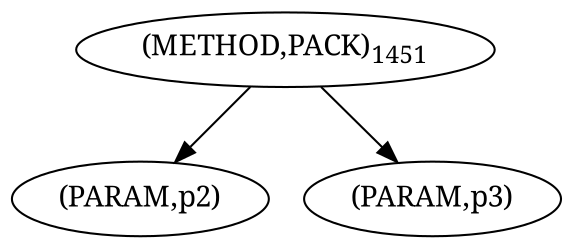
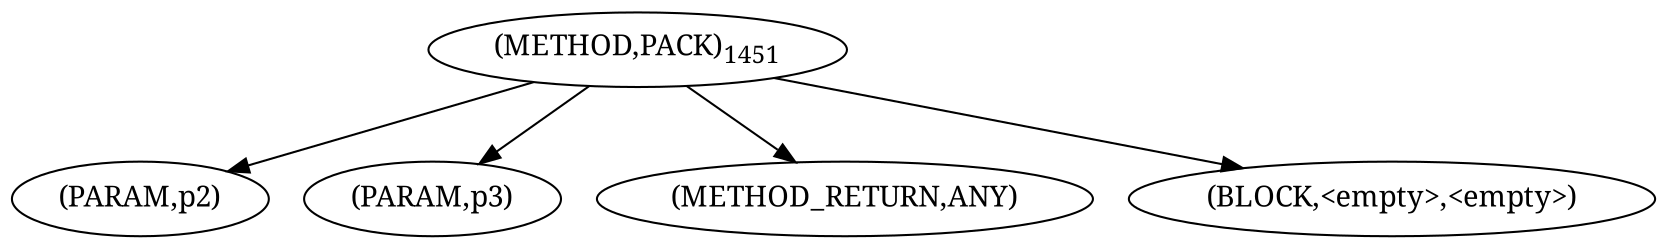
none -> (845, 199)
none -> (1392, 199)
